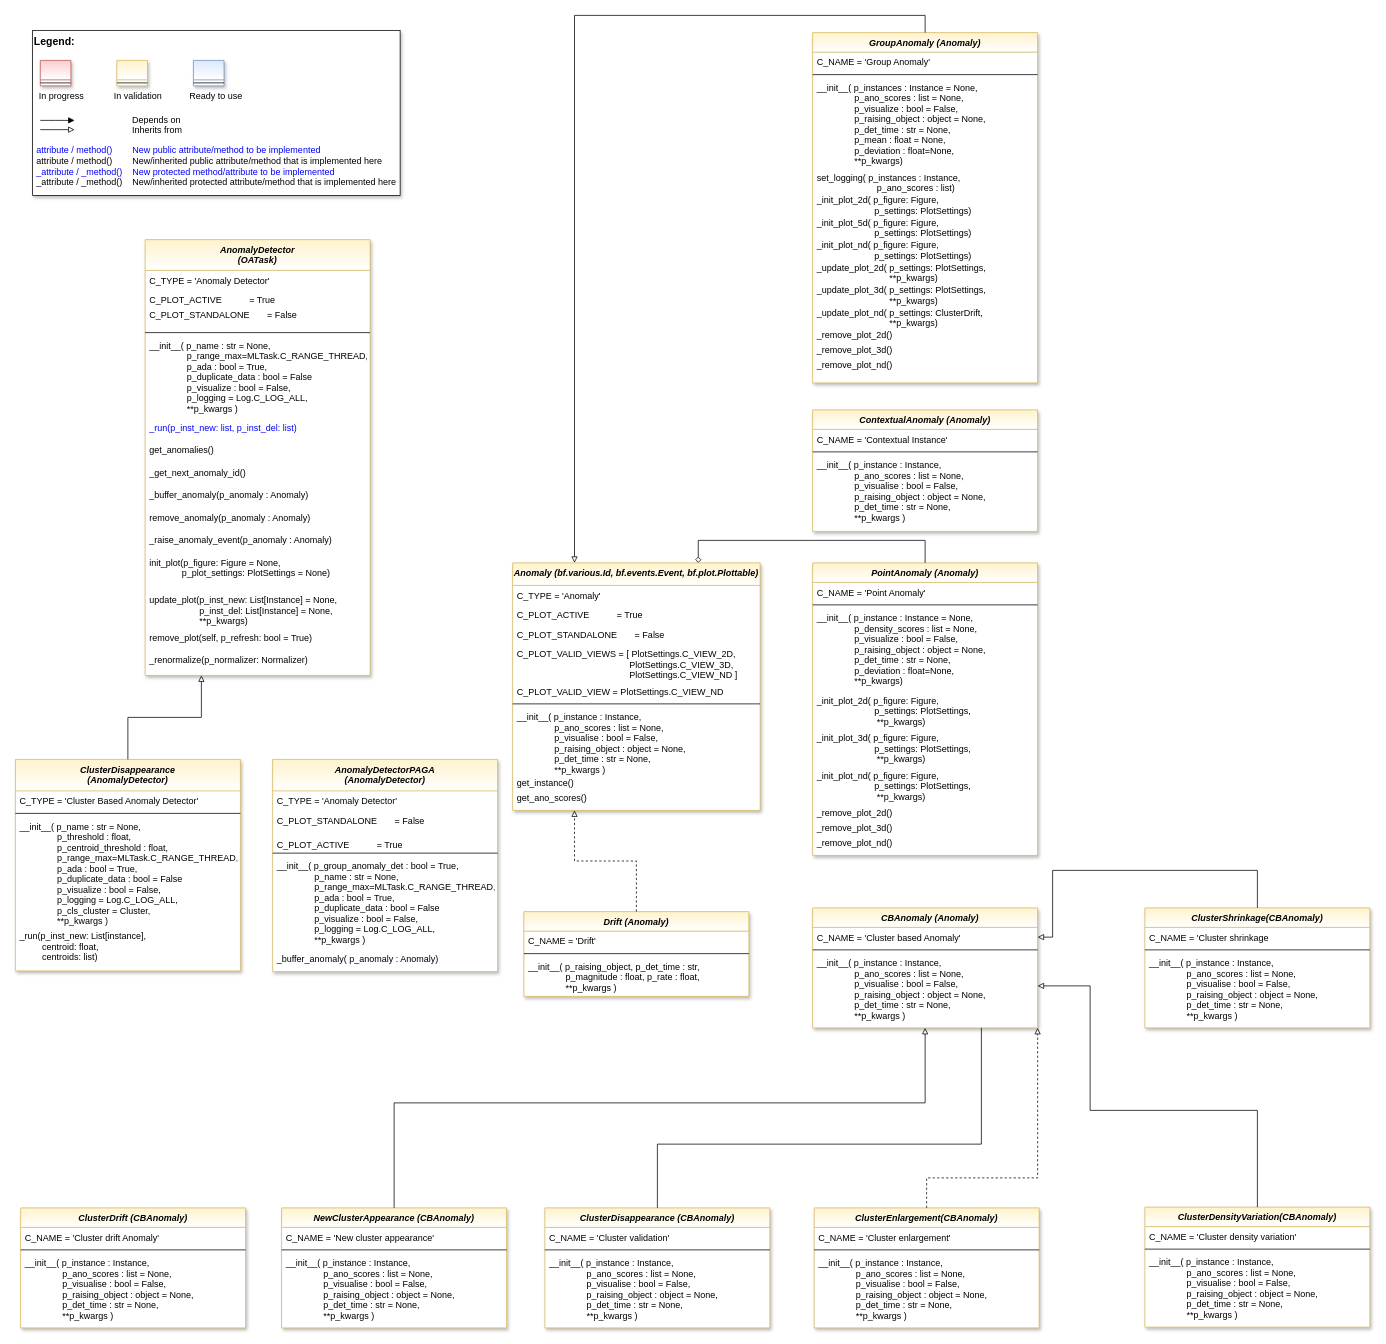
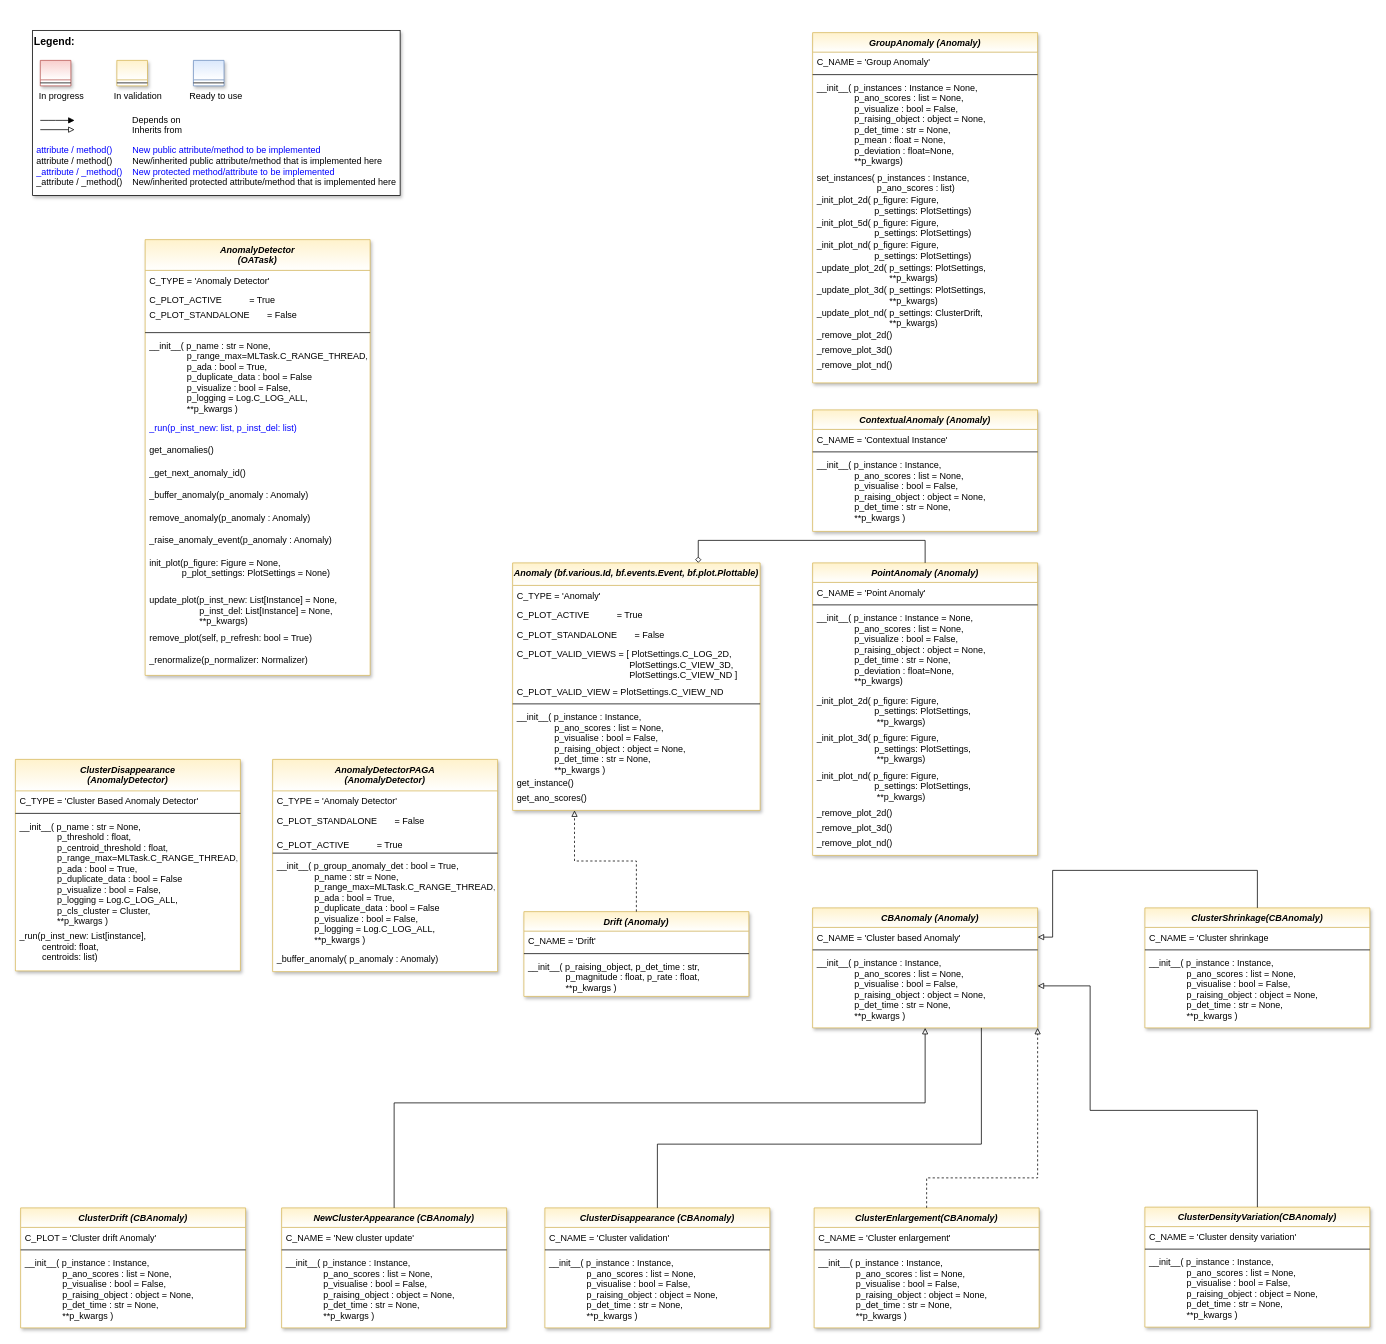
(575, 102) -> none
(898, 178) -> (904, 178)
(905, 618) -> (905, 618)
(626, 654) -> (623, 654)
(161, 717) -> none
(95, 1238) -> (95, 1238)
(361, 1238) -> (351, 1238)
